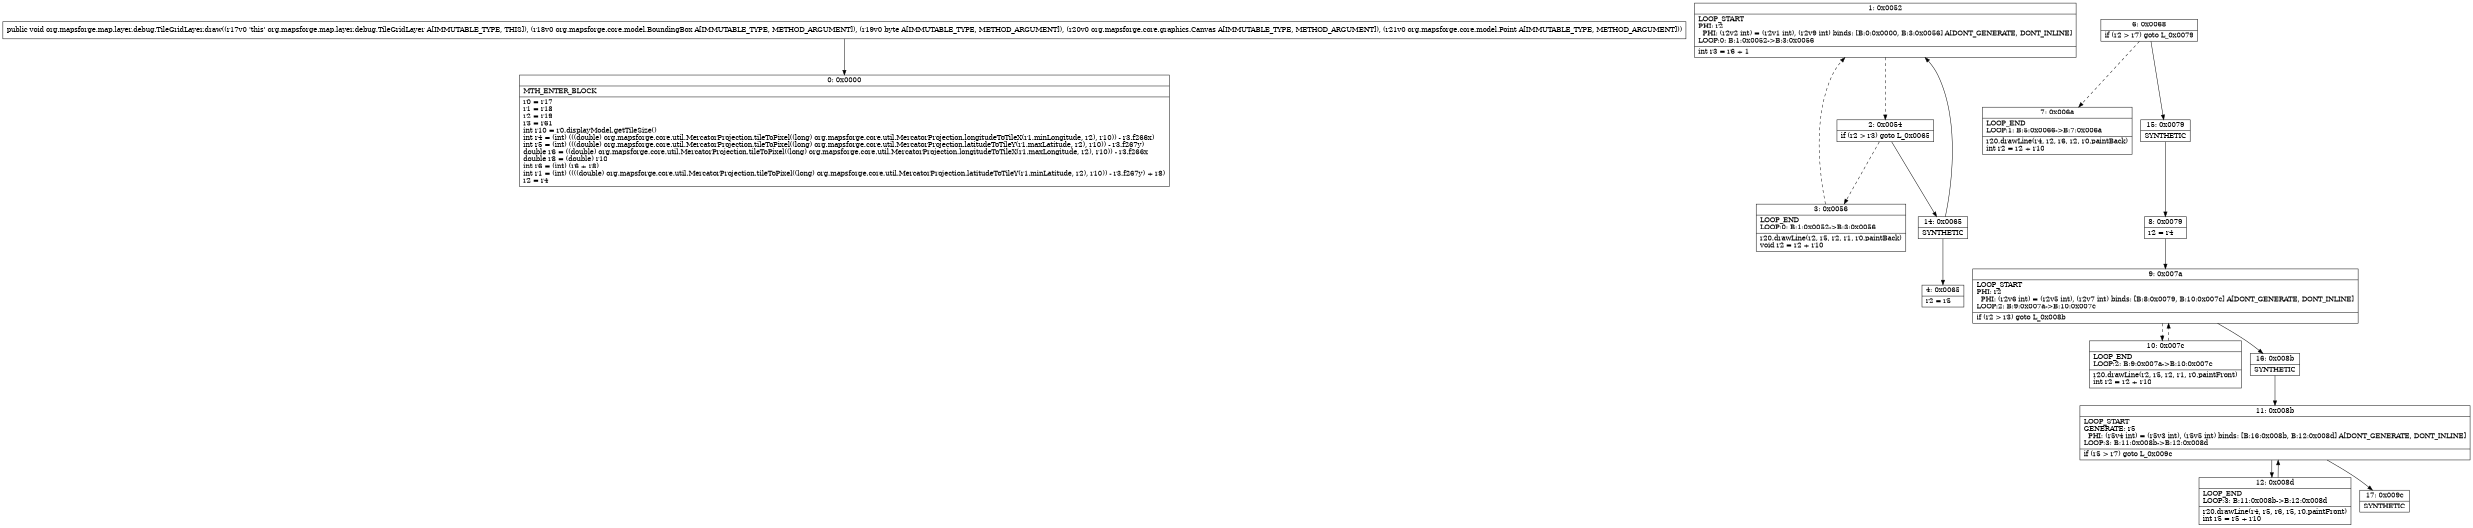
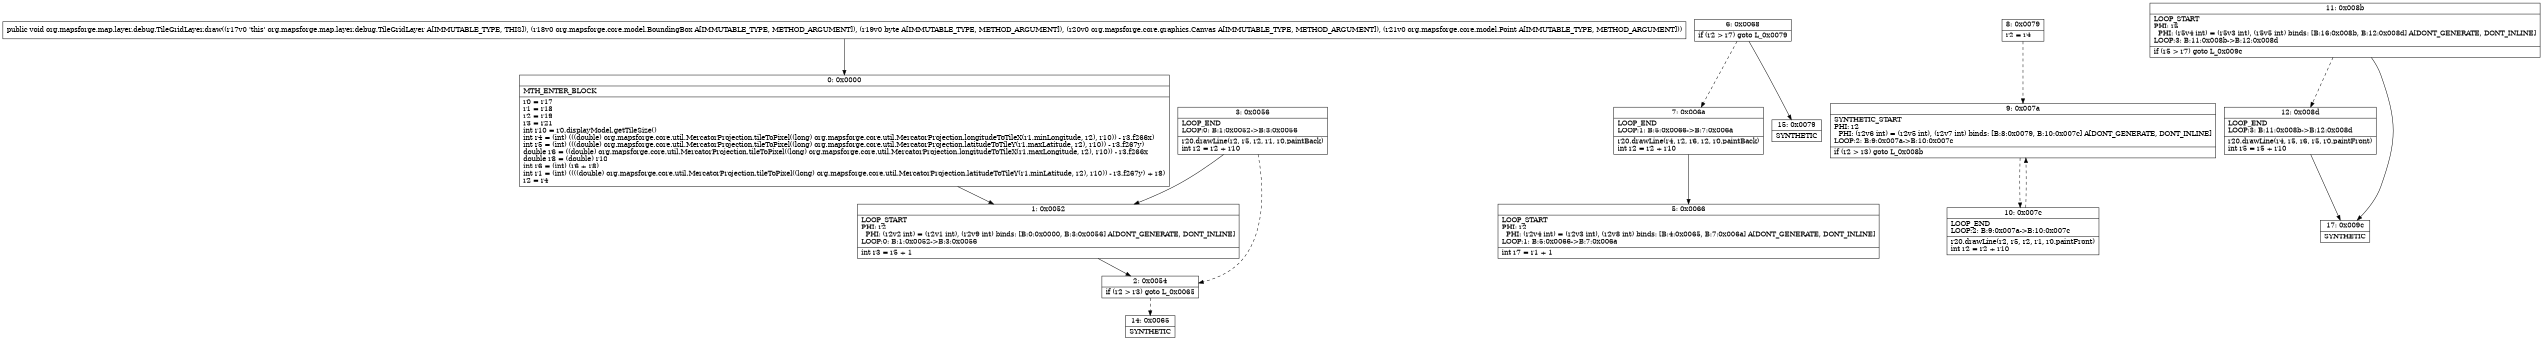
(1724, 52) -> (887, 253)
(1885, 86) -> (1112, 266)
(538, 124) -> (538, 124)
(1820, 130) -> (1183, 182)
(1952, 137) -> (973, 194)
(1863, 171) -> (1257, 231)
(1913, 177) -> (1150, 304)
(2165, 177) -> none
none -> (1689, 231)
(1792, 246) -> (1211, 149)
(2165, 251) -> (2023, 70)
(1999, 285) -> (1868, 120)
(1943, 296) -> none
(2275, 364) -> none
(2111, 429) -> (2167, 26)
(2272, 466) -> (2323, 80)
(2278, 471) -> (2324, 185)
